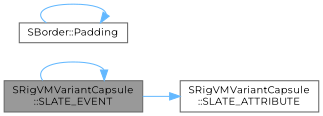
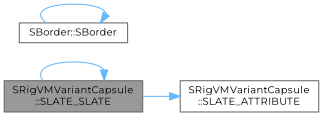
(73, 33) -> (73, 33)
(73, 96) -> (73, 96)
